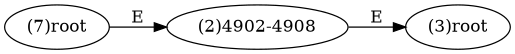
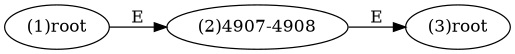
(57, 27) -> (57, 27)
(257, 27) -> (257, 27)
